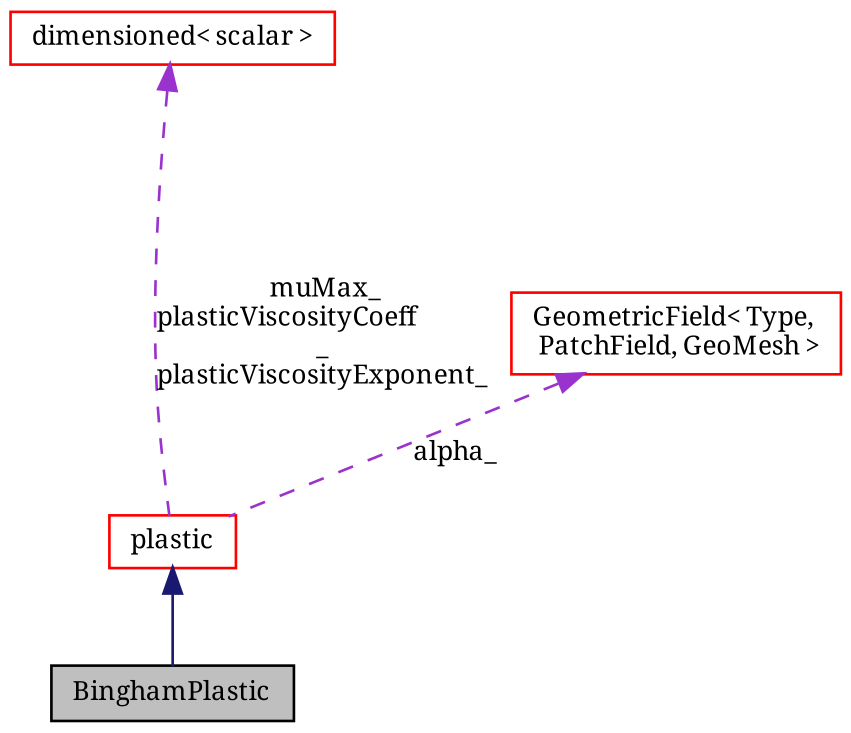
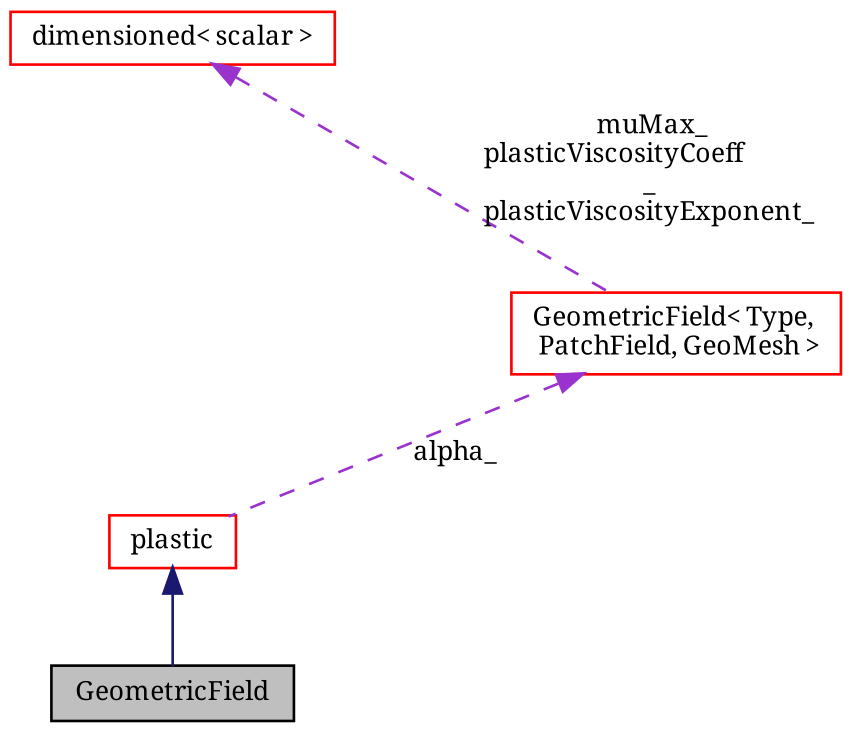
(155, 304) -> (424, 185)
(173, 693) -> (173, 693)
